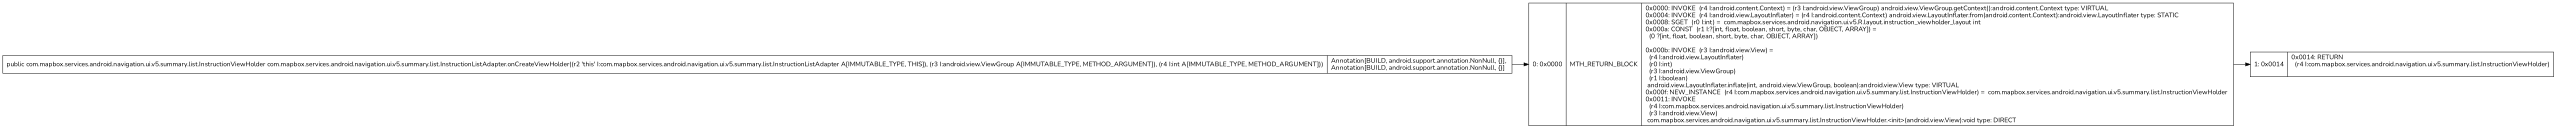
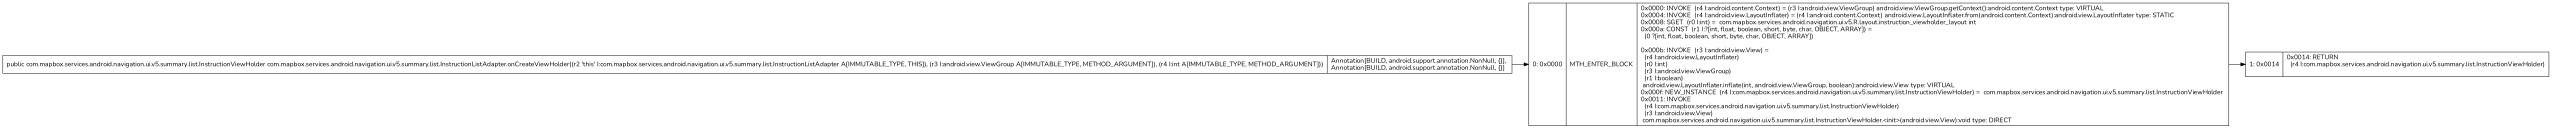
(1604, 64) -> (1602, 64)
